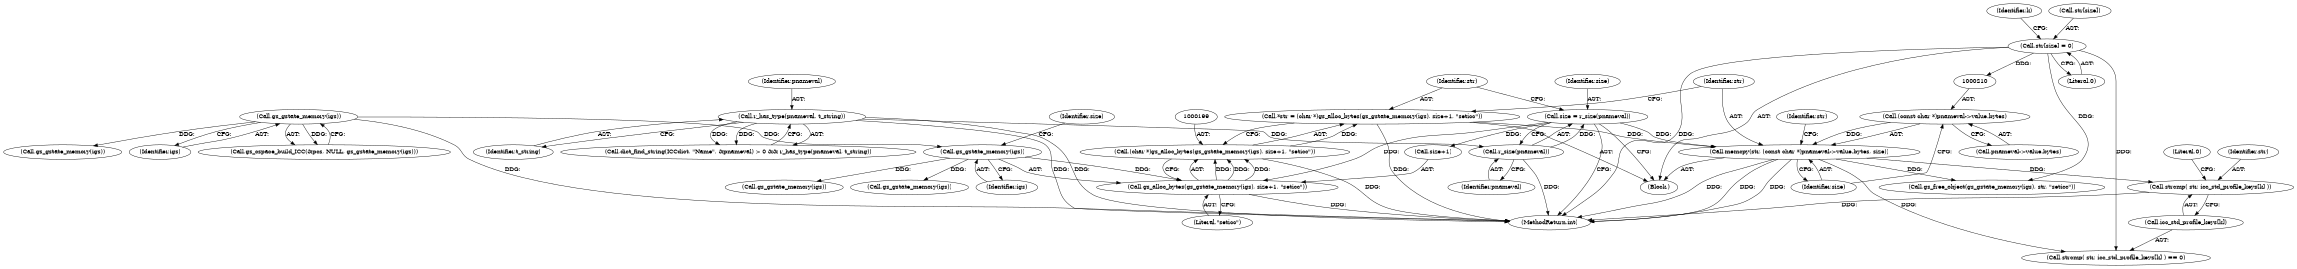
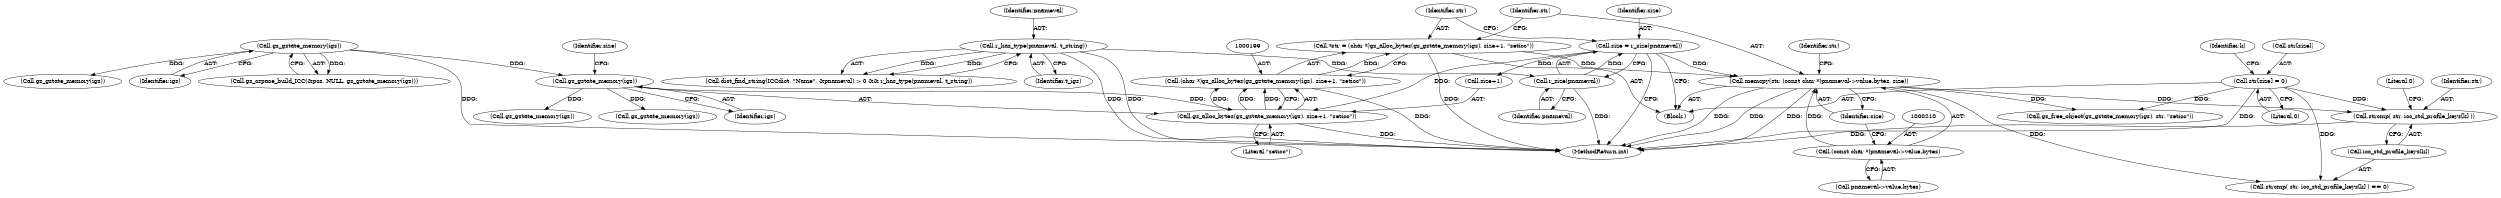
(2012, 63) -> (2333, 98)
(513, 152) -> (1058, 82)
